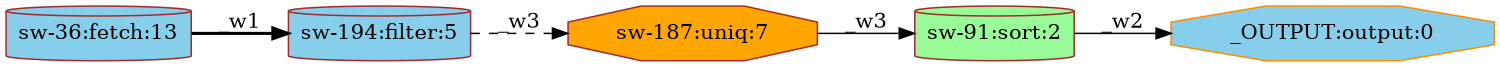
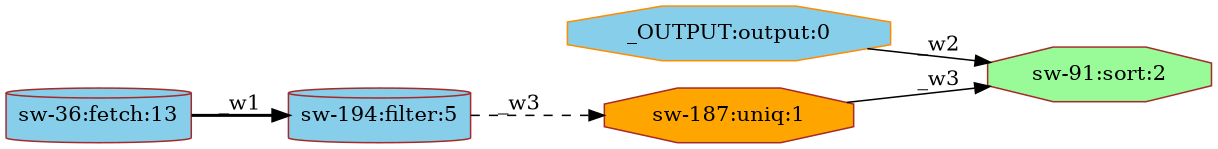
(693, 33) -> (729, 115)
(995, 33) -> (1100, 74)
(1115, 33) -> (921, 55)
